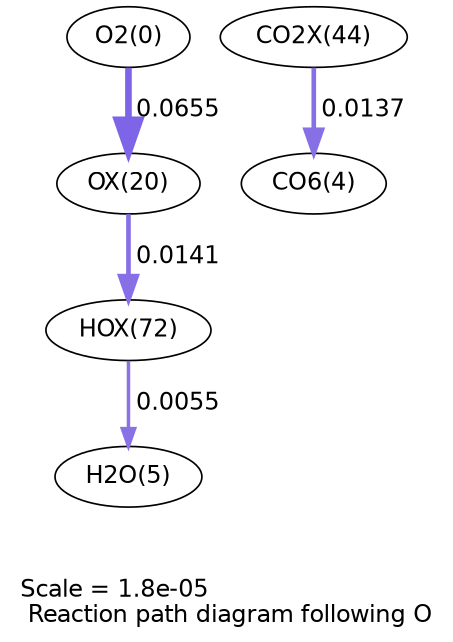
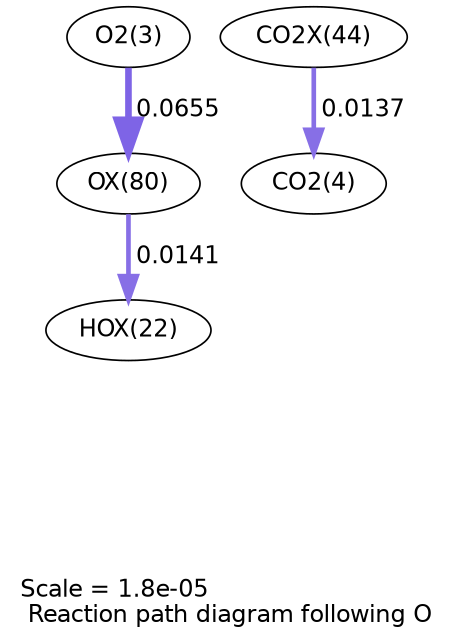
(128, 37) -> (128, 37)
(128, 184) -> (128, 184)
(314, 184) -> (314, 184)
(128, 330) -> (128, 330)
(128, 477) -> none
